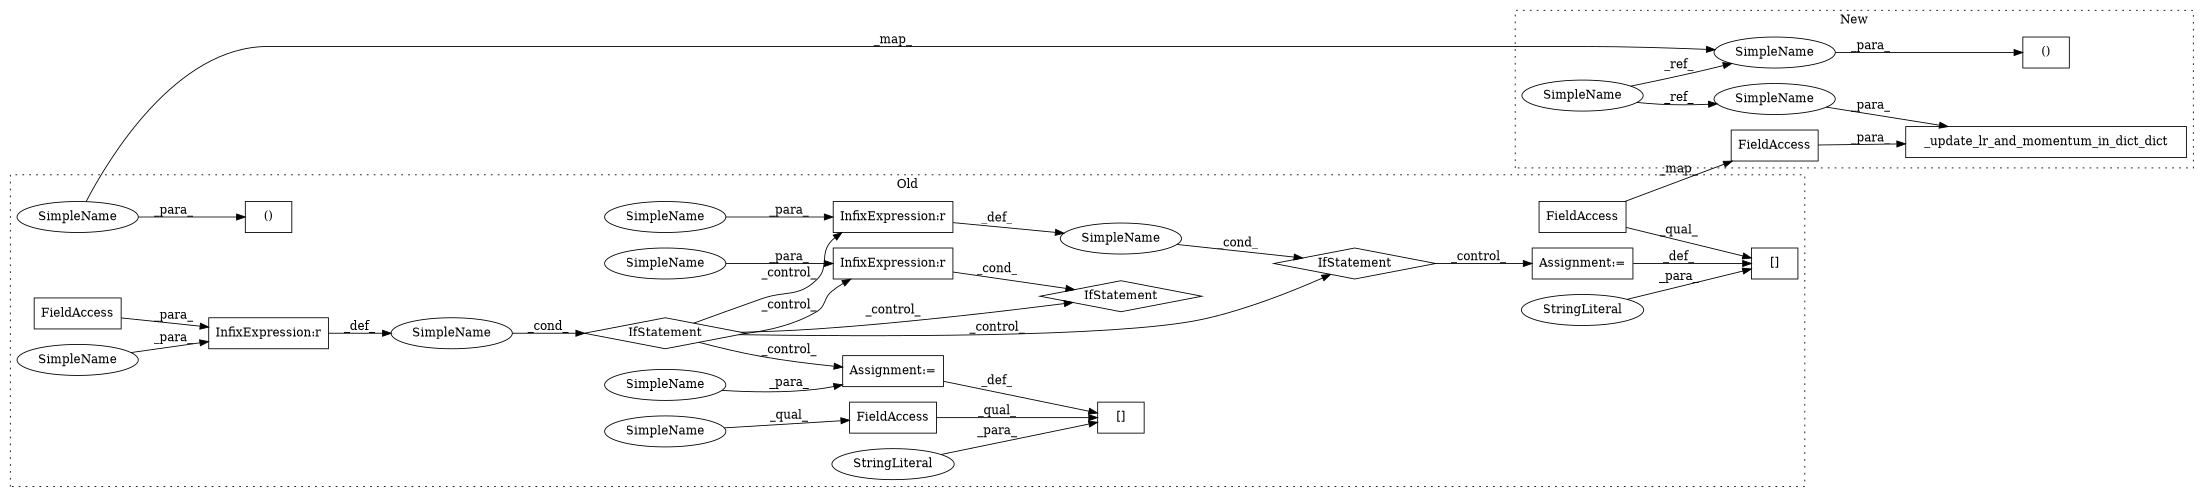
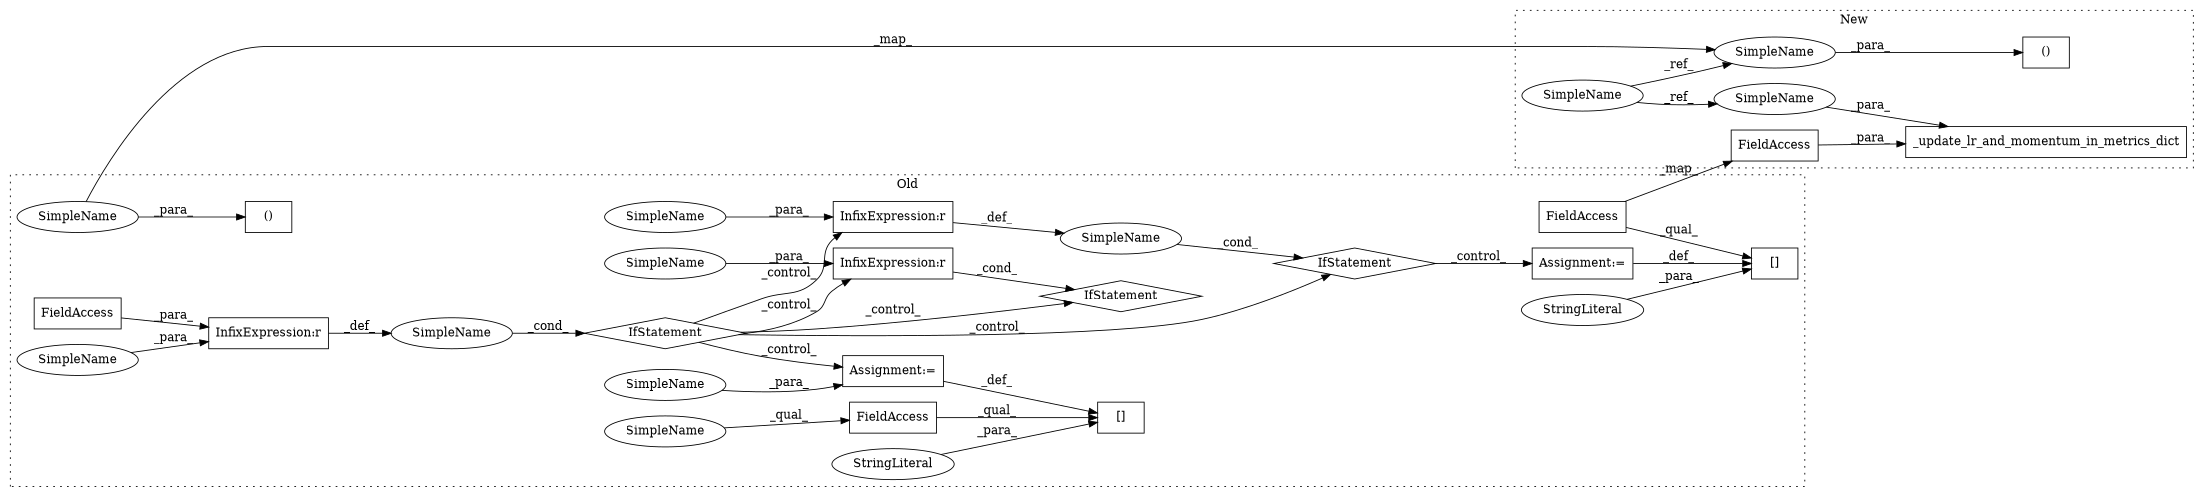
(2046, 142) -> (2046, 142)
